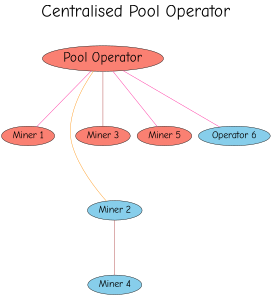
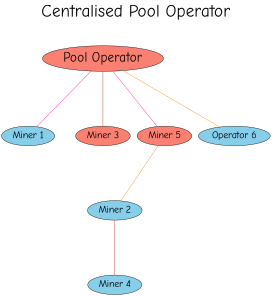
(171, 99) -> (171, 99)
(28, 136) -> (28, 136)
(71, 139) -> (140, 173)
